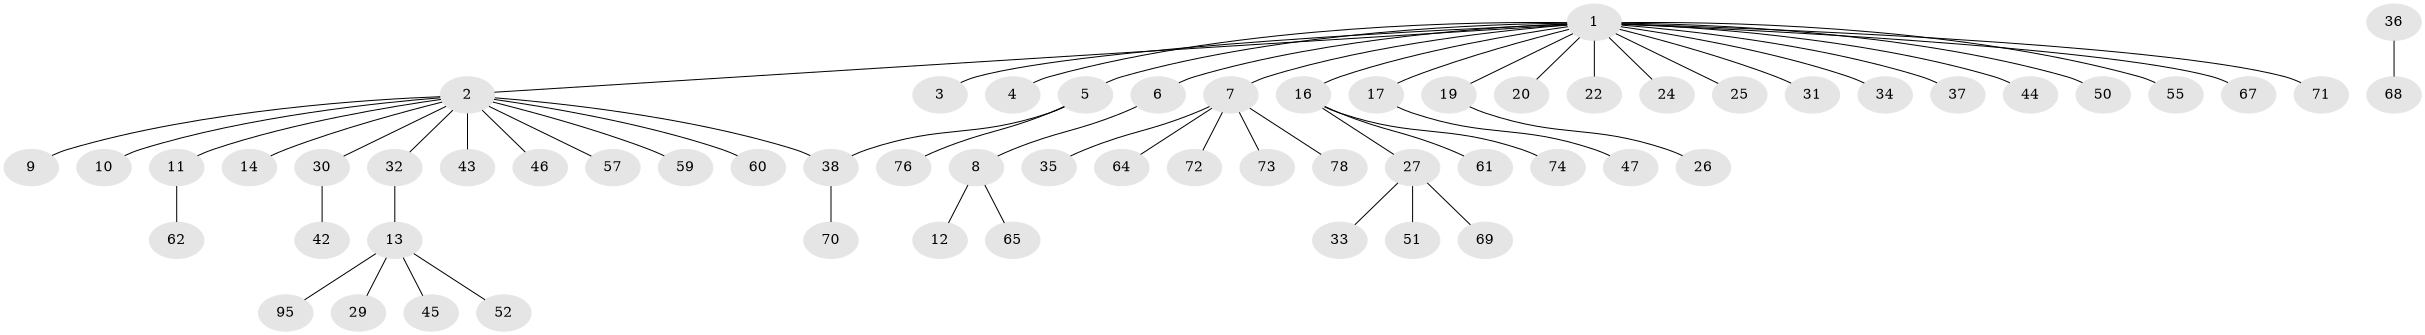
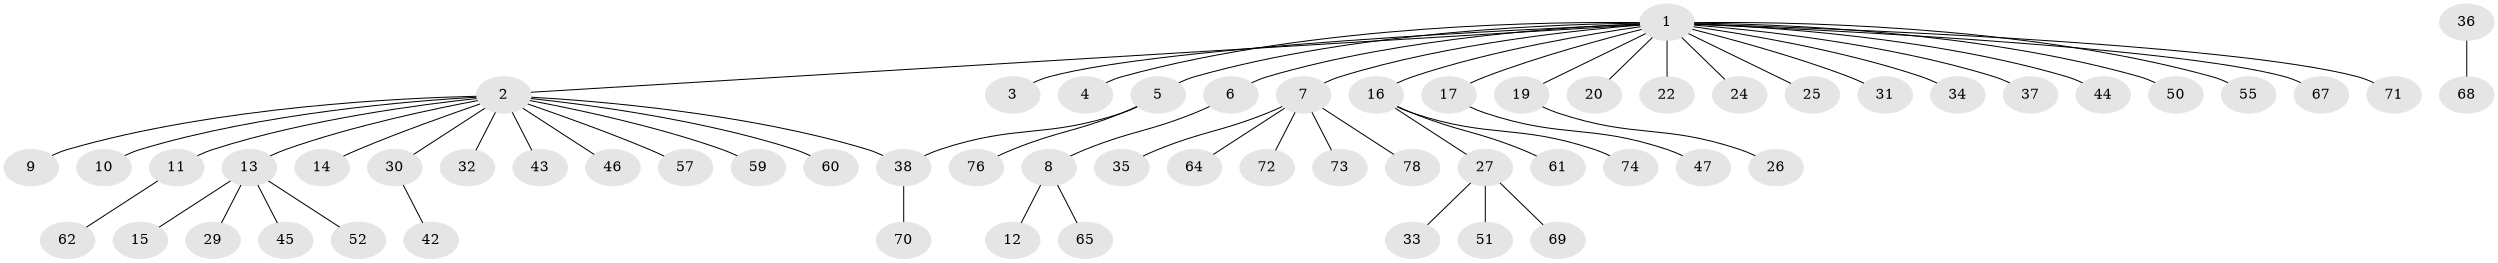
(395, 204) -> (373, 124)
(286, 313) -> (140, 240)
